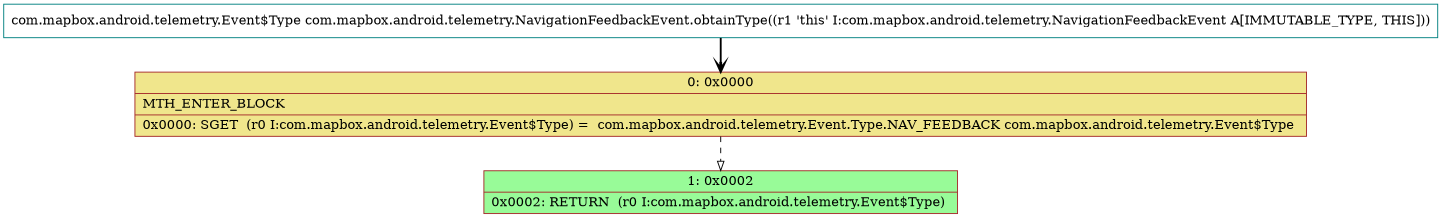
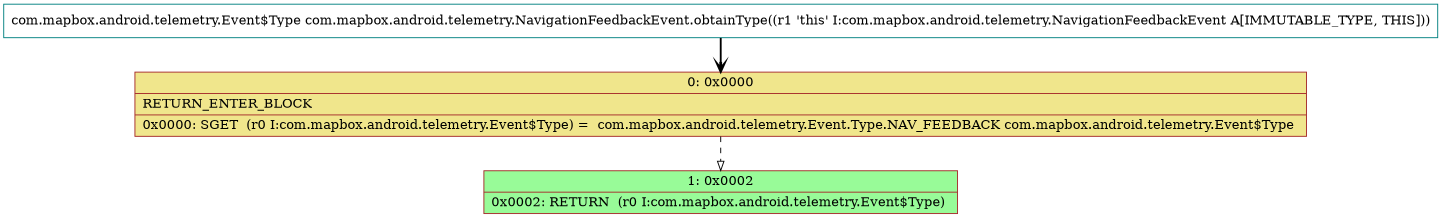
(214, 104) -> (228, 104)
